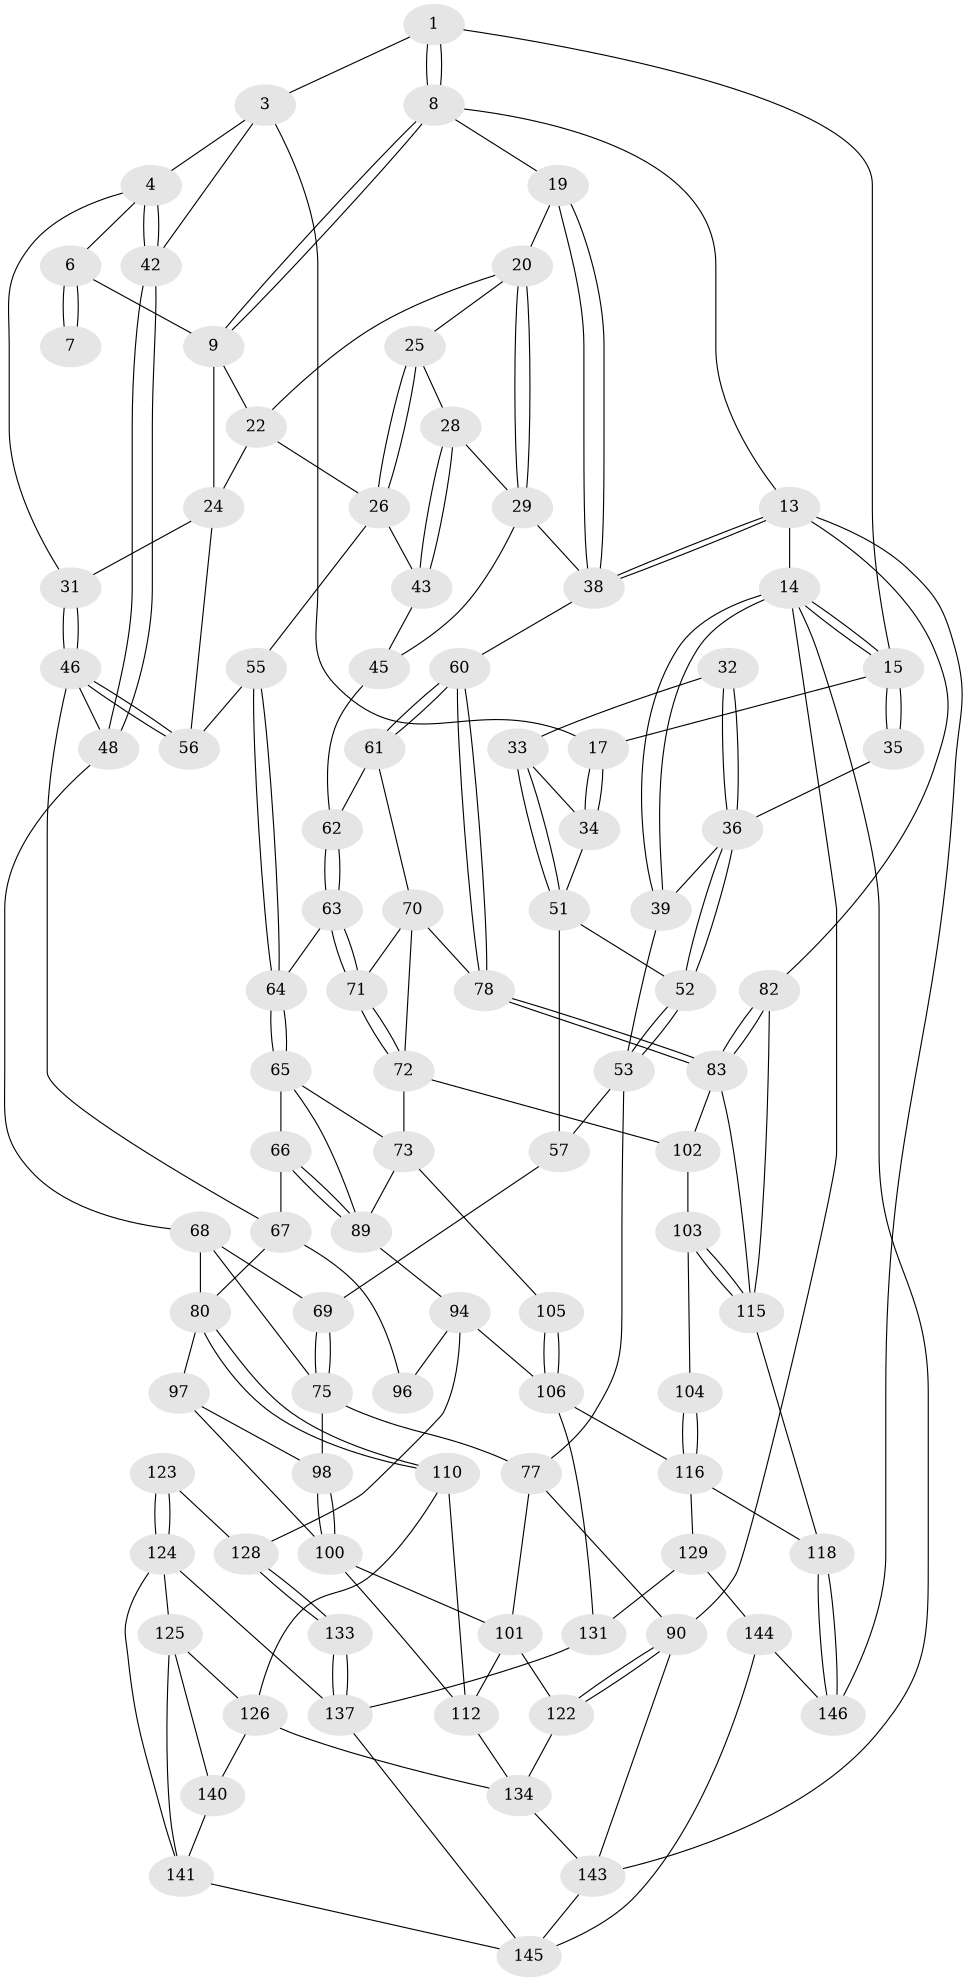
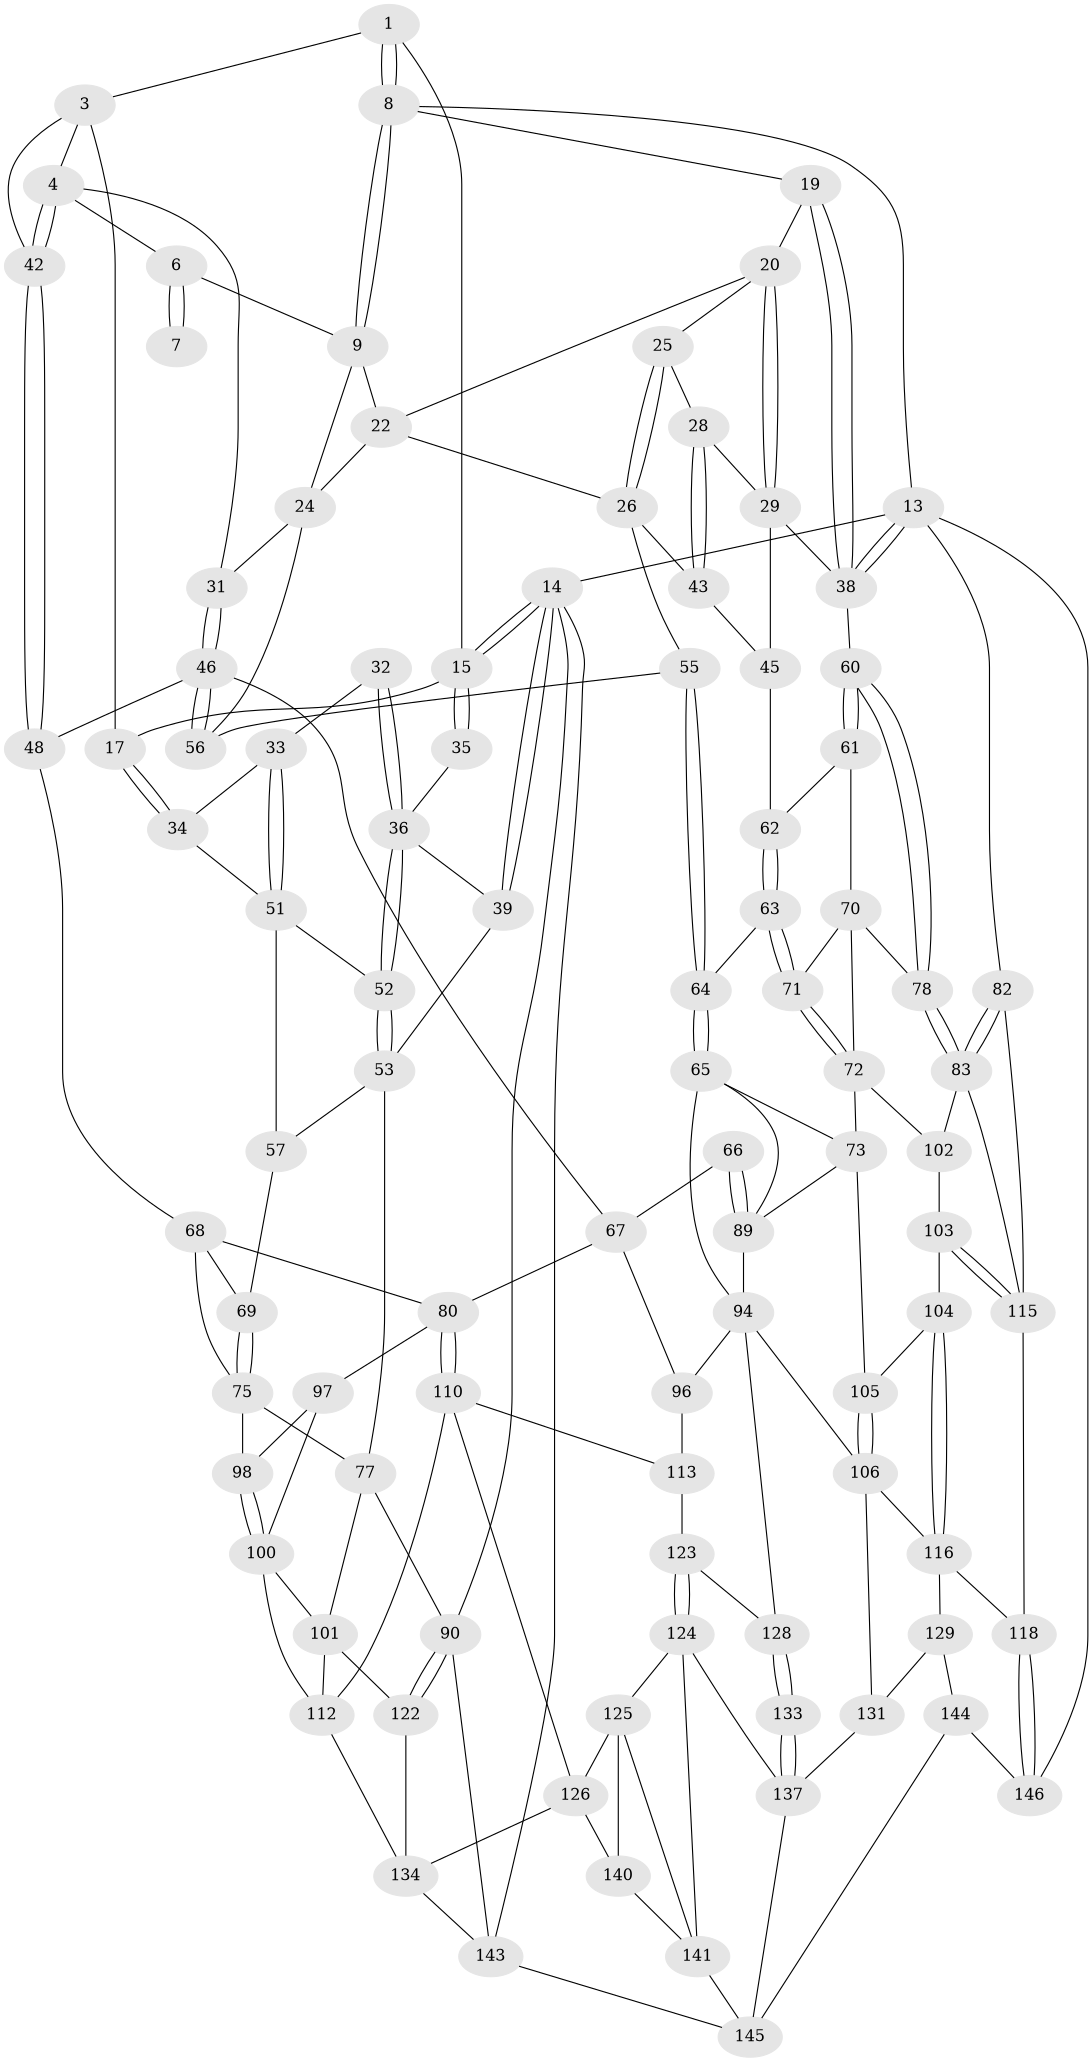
(281, 1111) -> (692, 1197)
none -> (902, 1353)
none -> (682, 1474)
